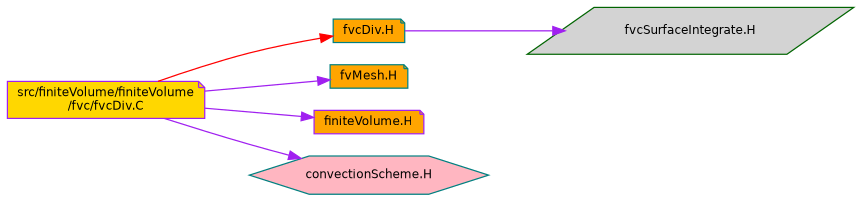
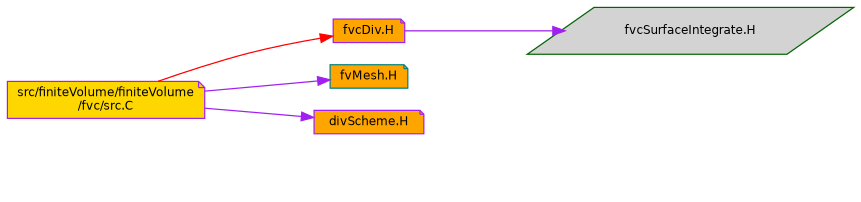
(369, 31) -> (369, 31)
(106, 100) -> (106, 100)
(369, 122) -> (369, 122)
(369, 175) -> none
